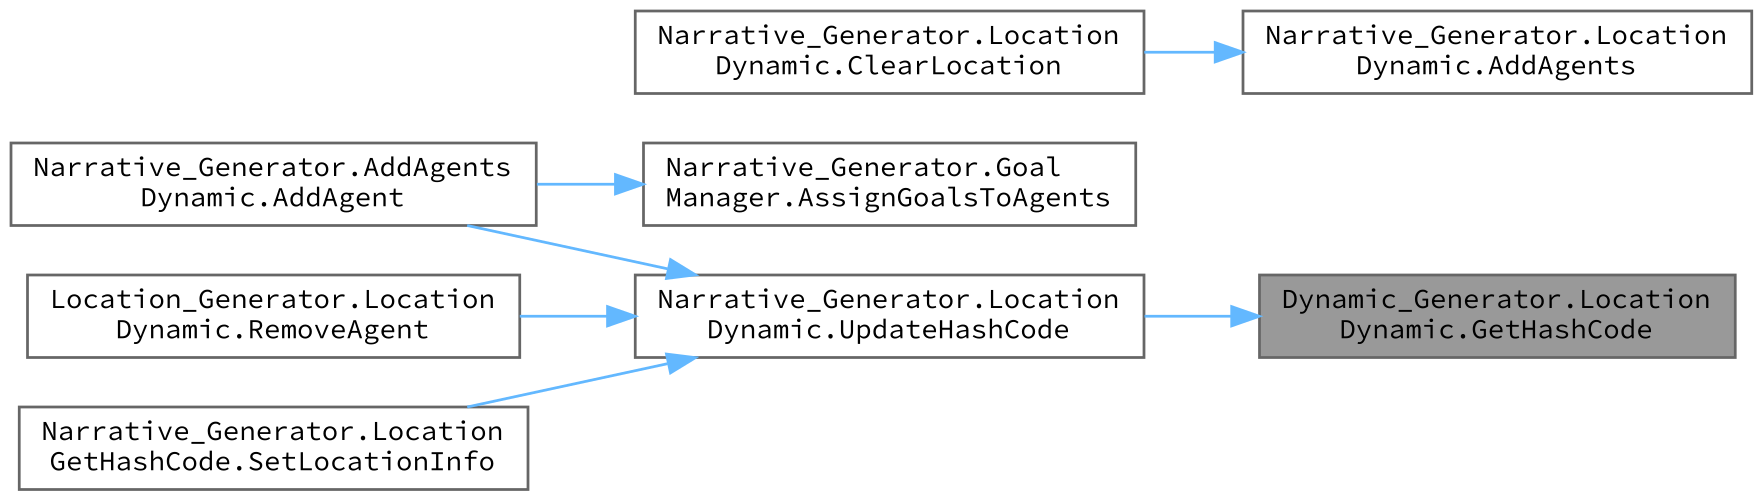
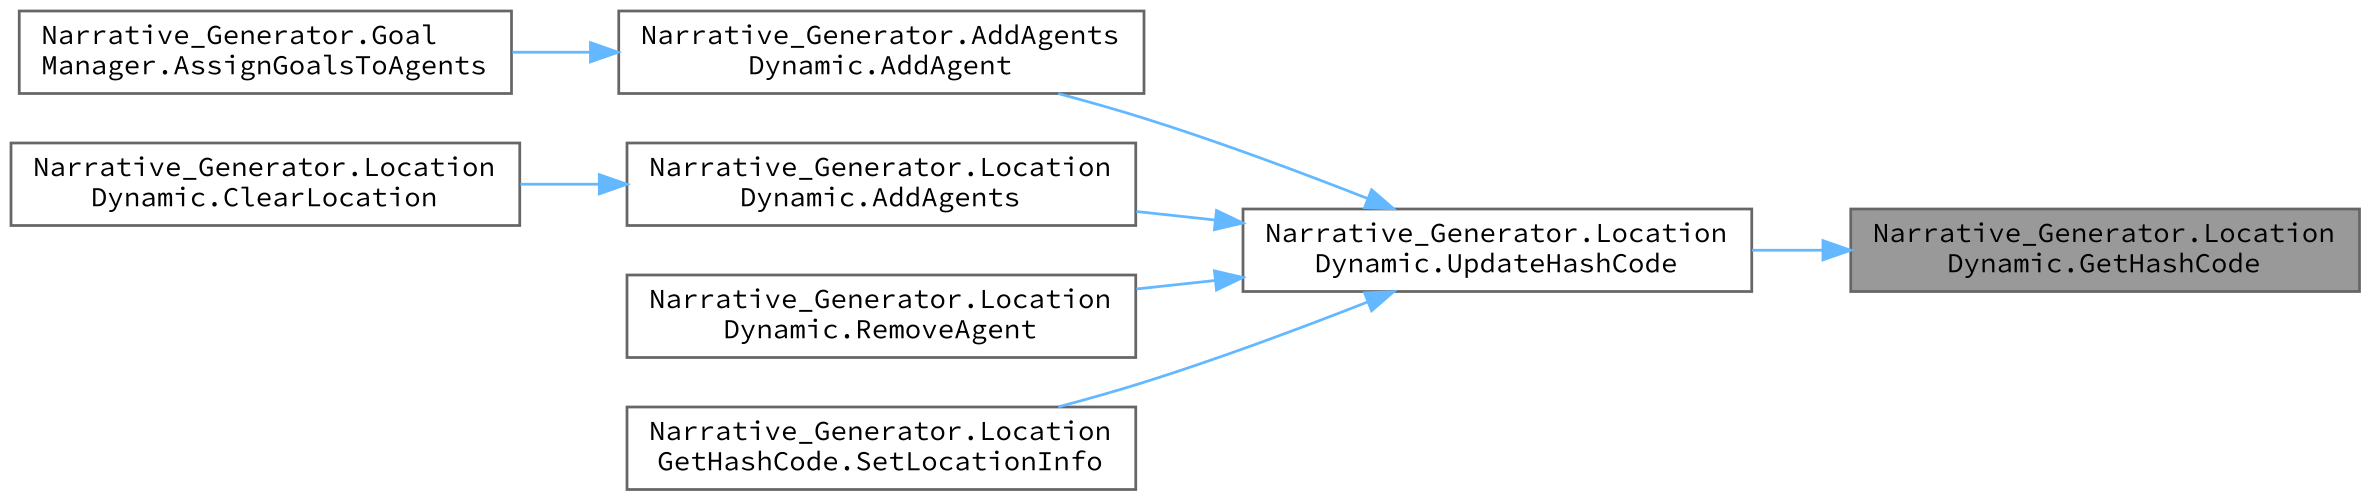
(576, 184) -> (551, 52)
none -> (1176, 216)
(274, 316) -> (881, 316)
(1497, 316) -> (2105, 250)
